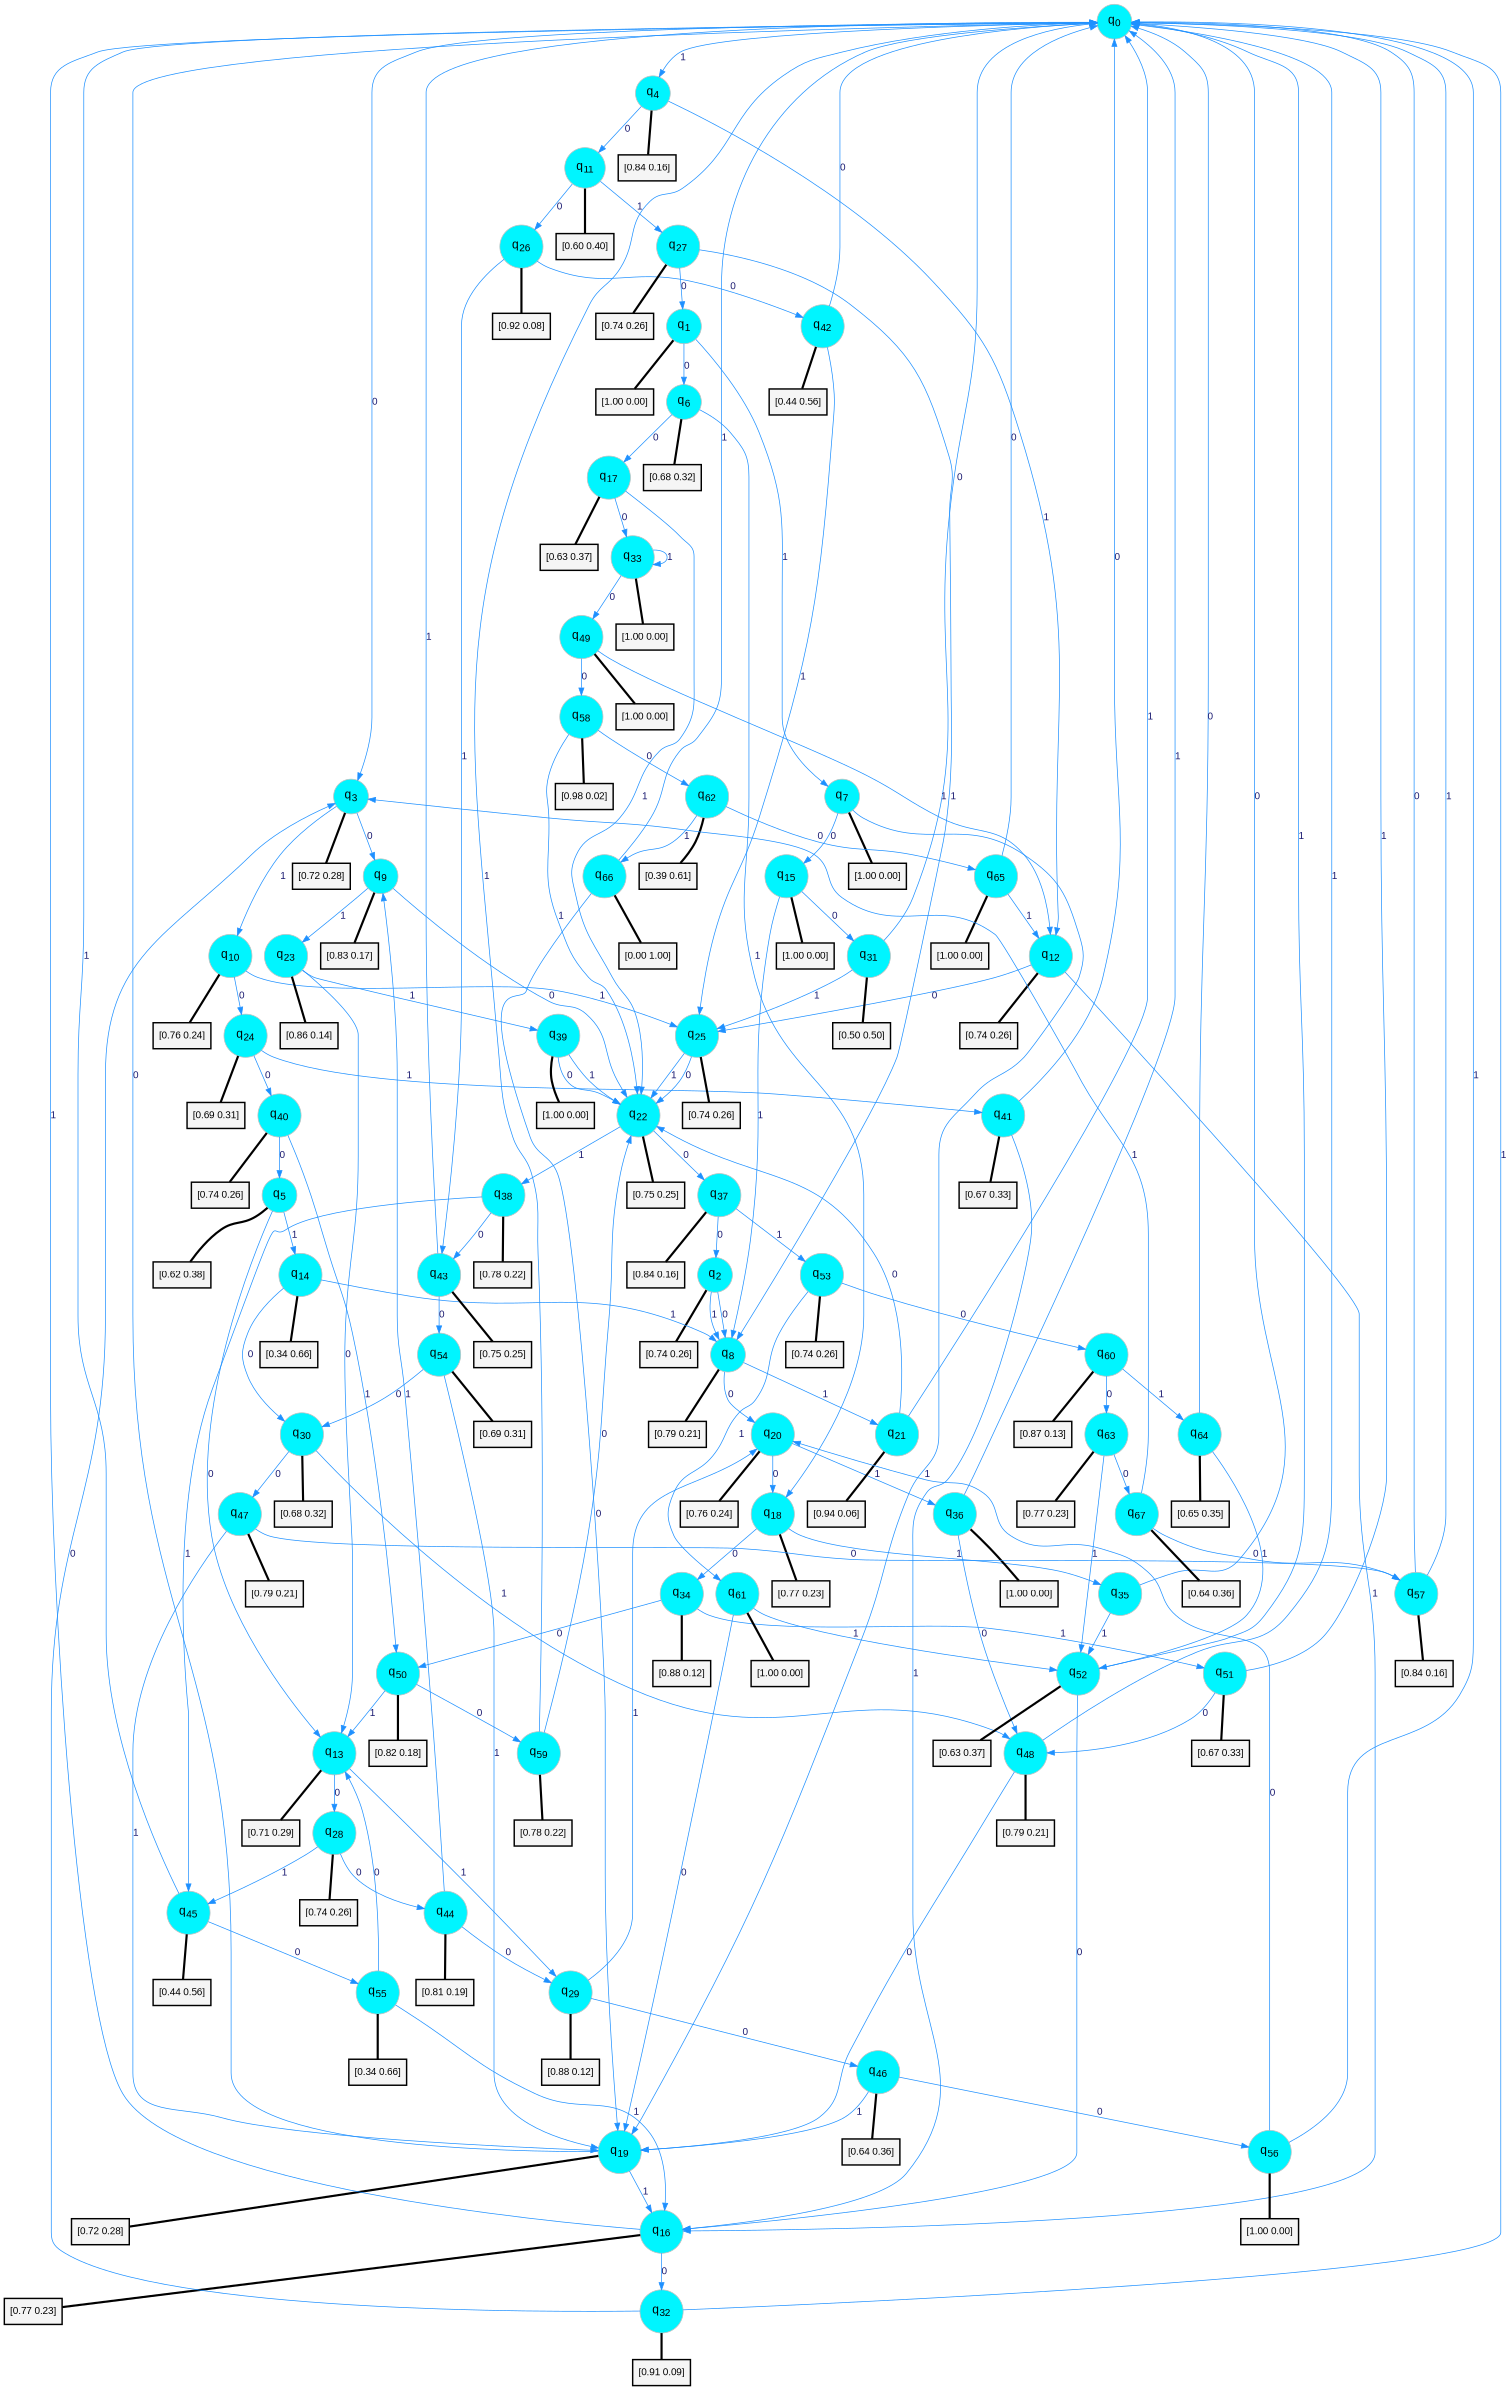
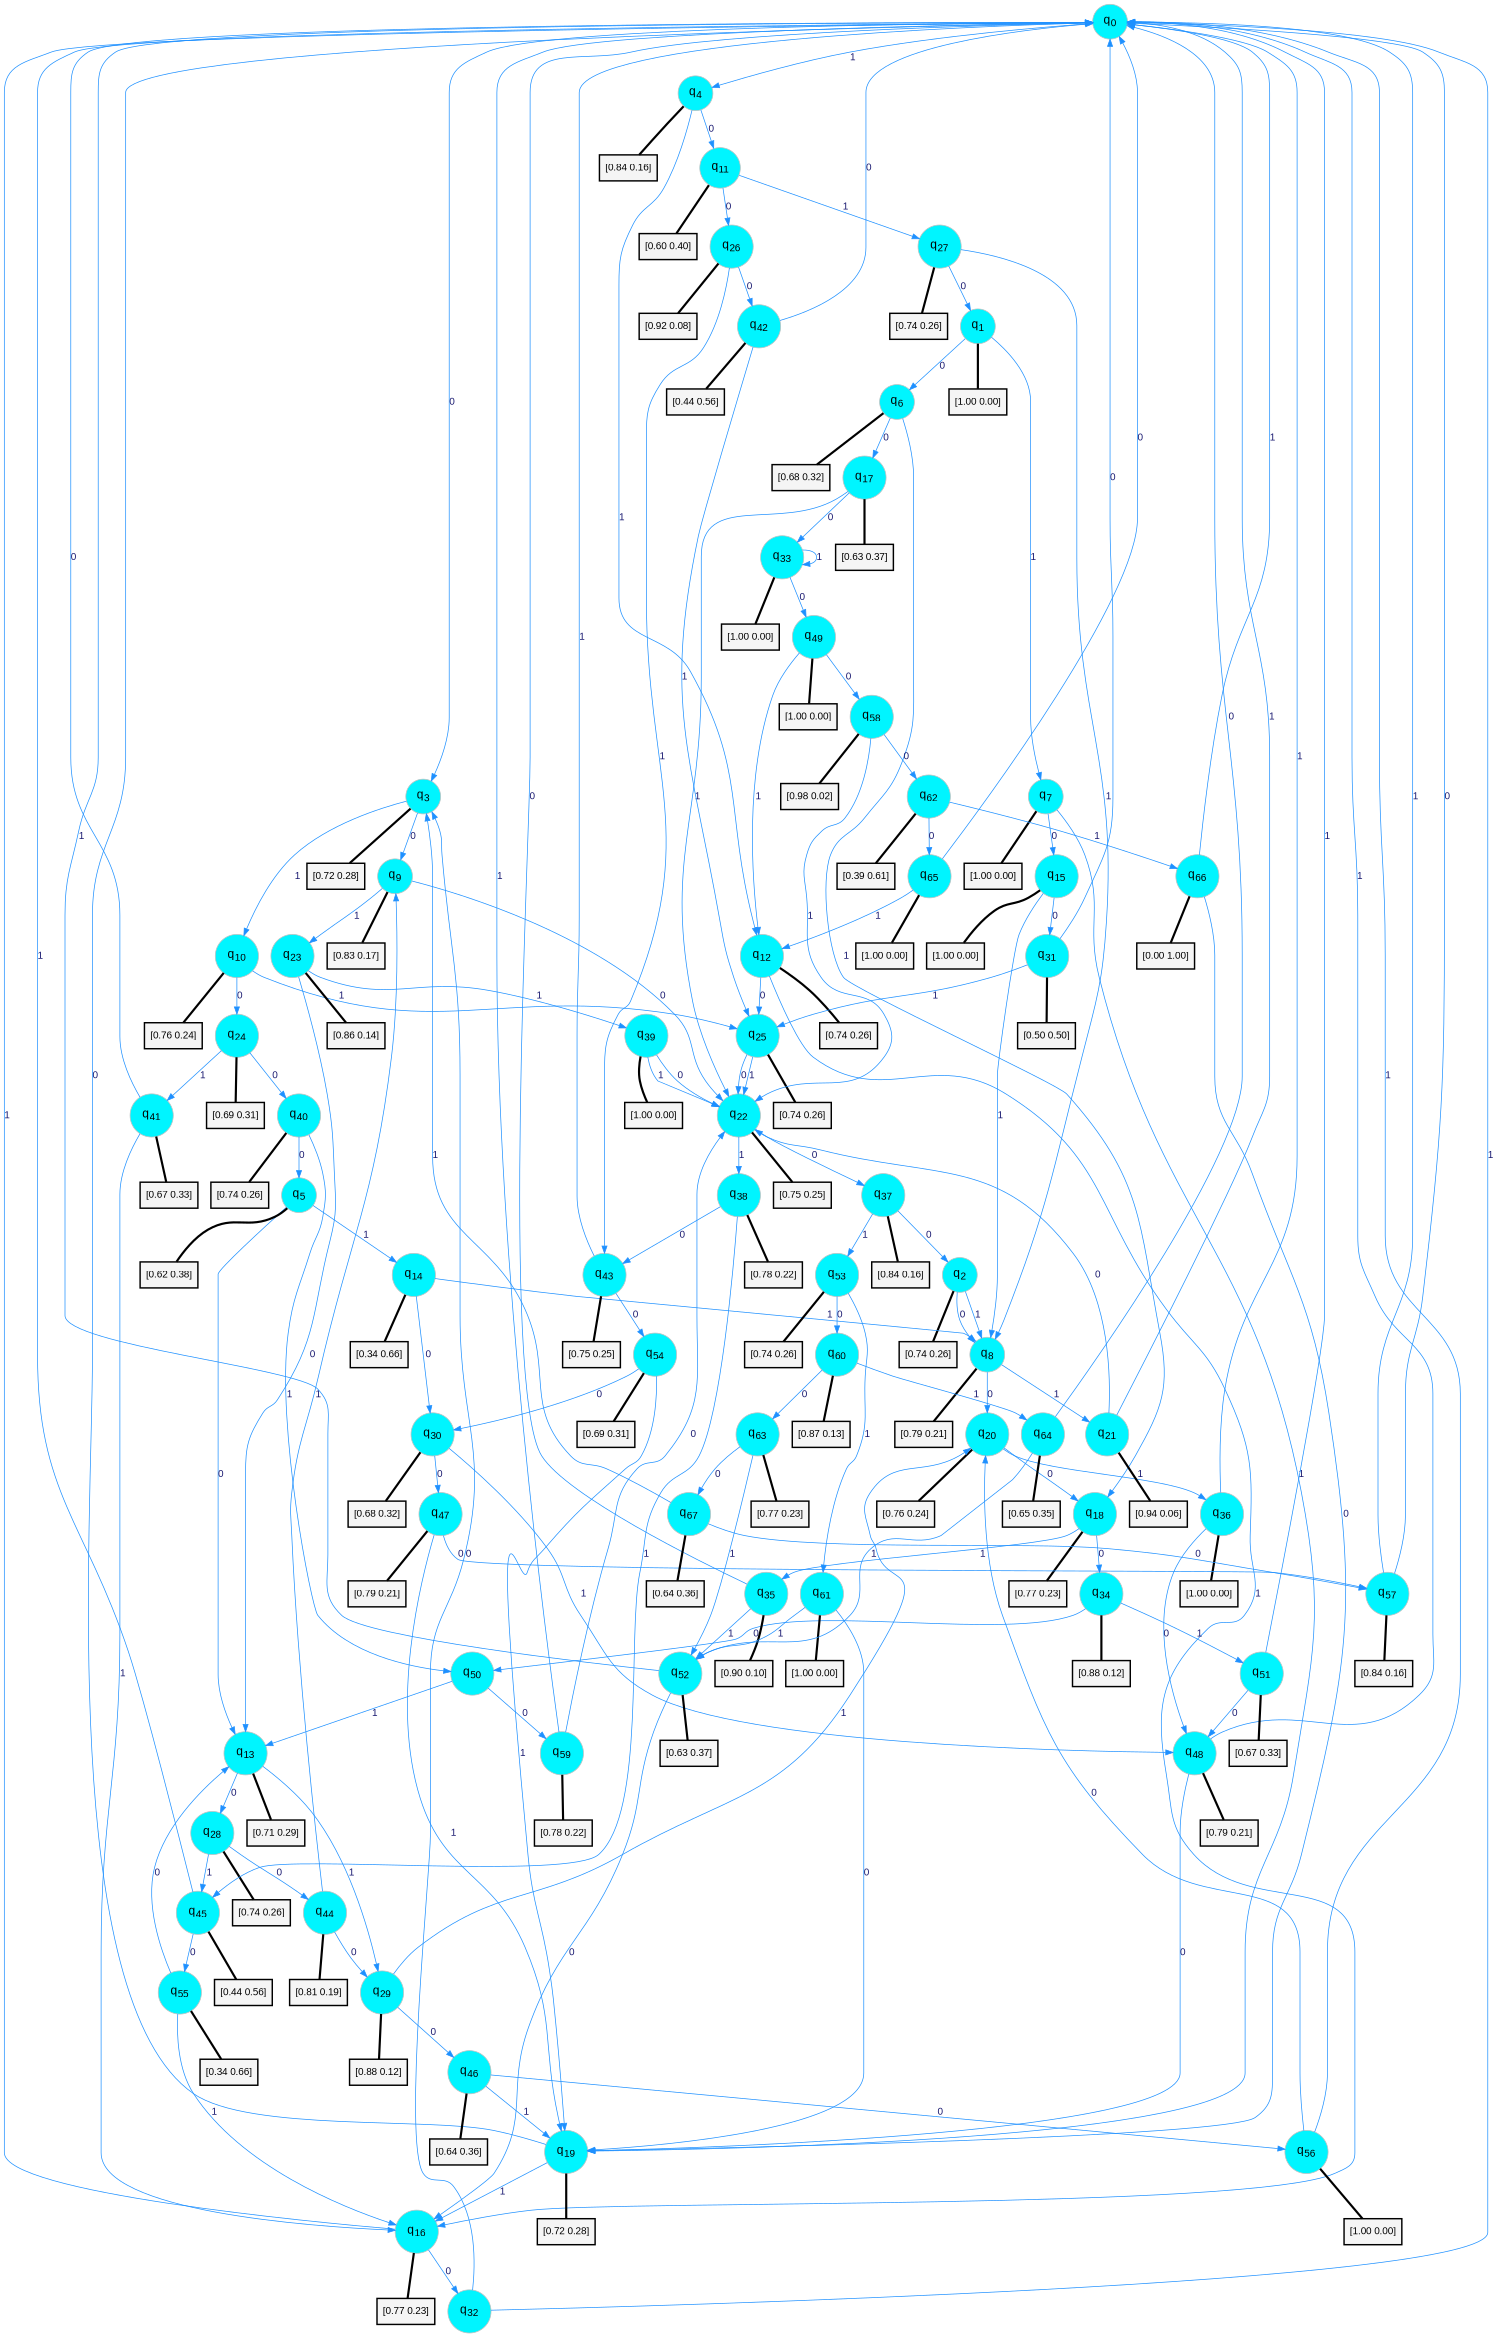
none -> (744, 1674)
(398, 1753) -> none
(662, 2373) -> none
